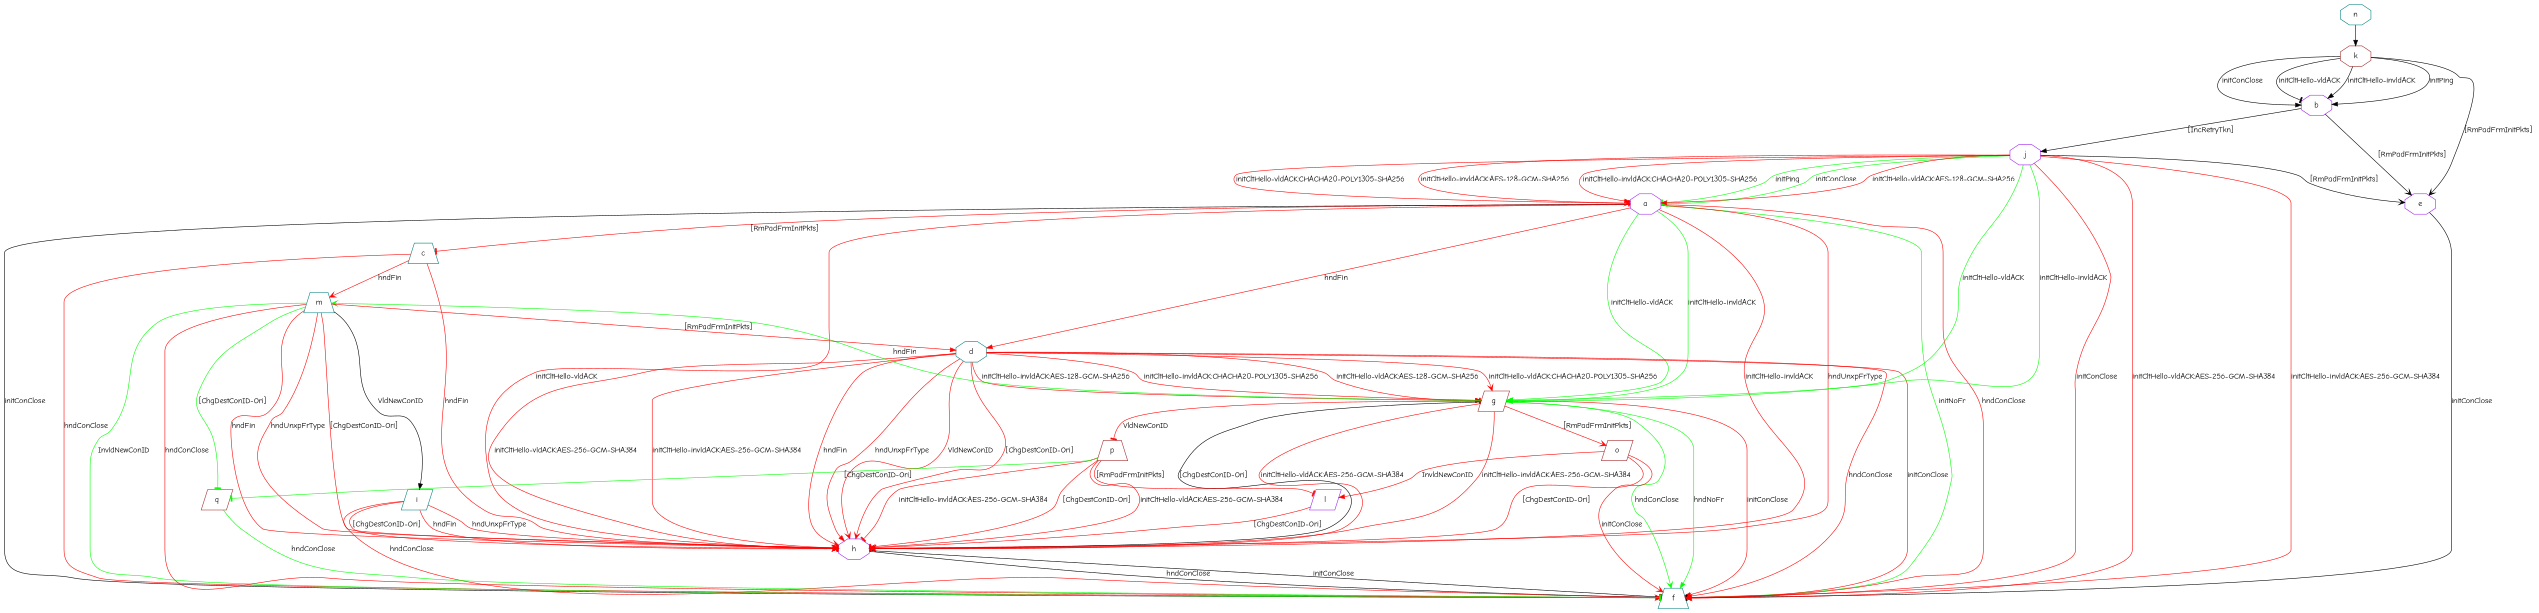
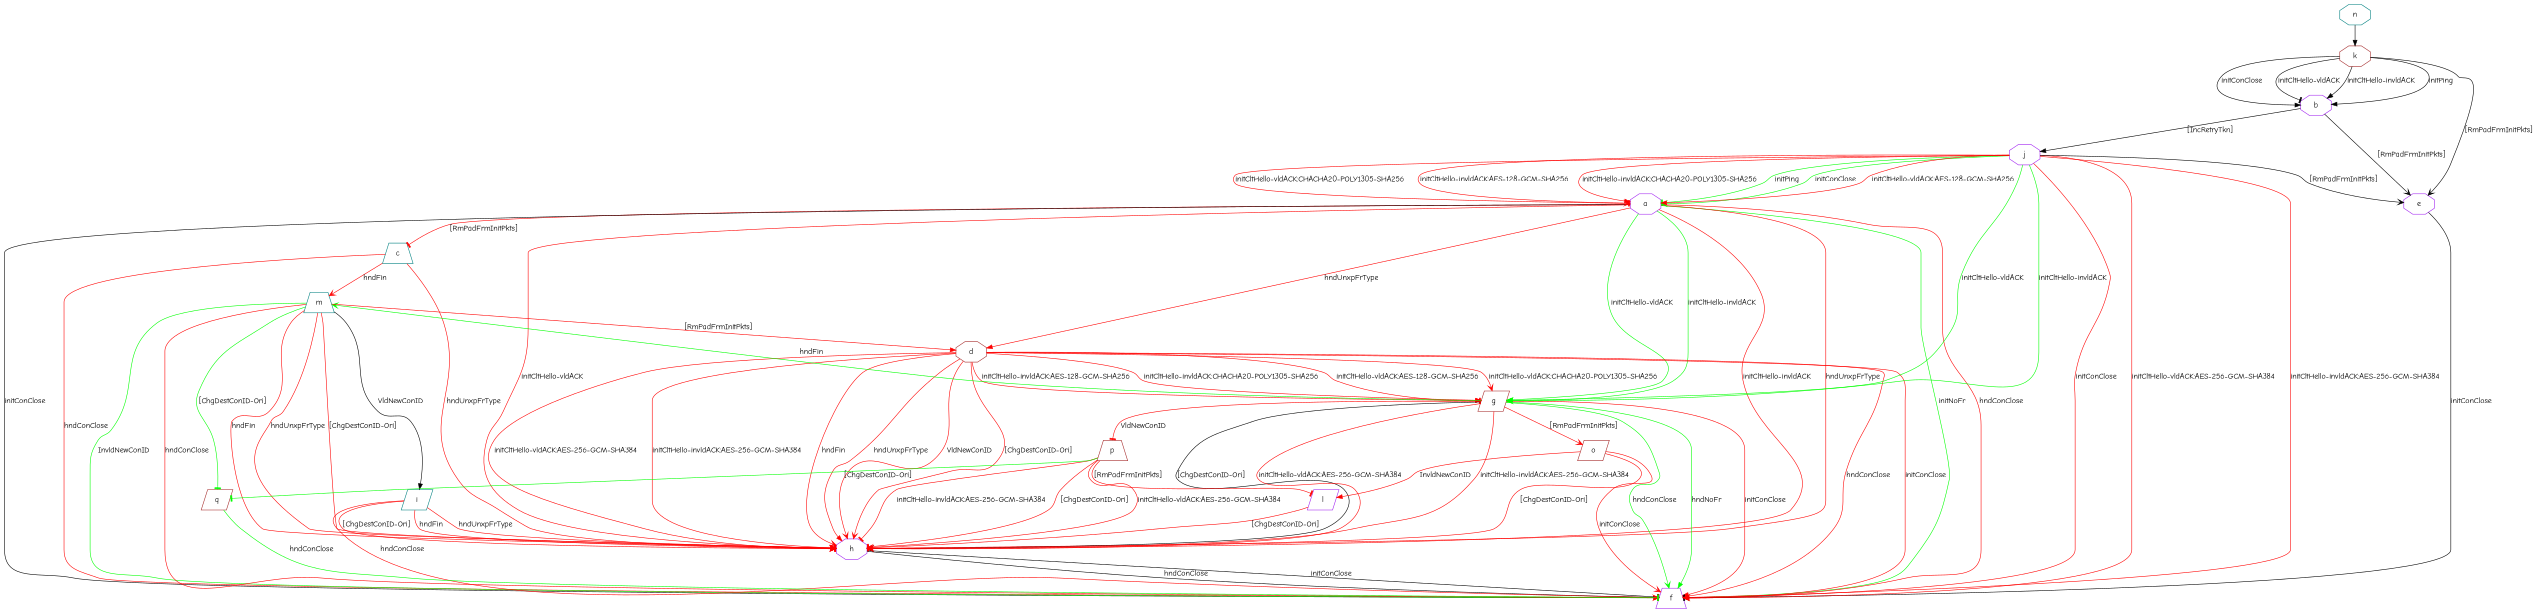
(1337, 278) -> (1353, 278)
(971, 352) -> (971, 352)
(458, 401) -> (475, 401)
(1673, 598) -> (1671, 598)
